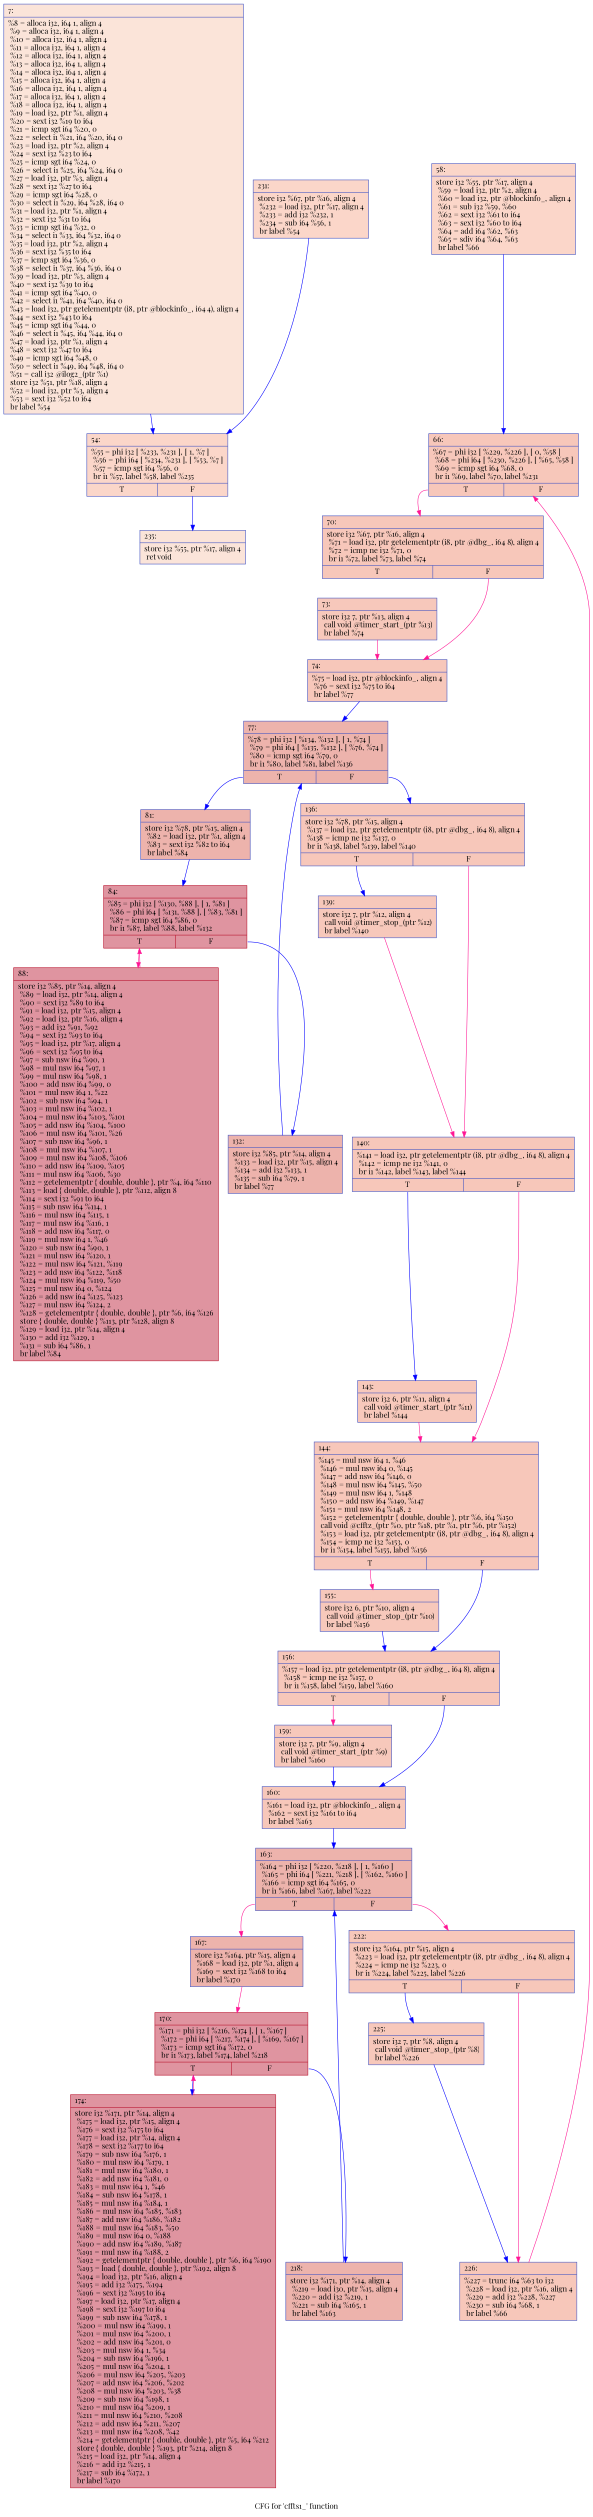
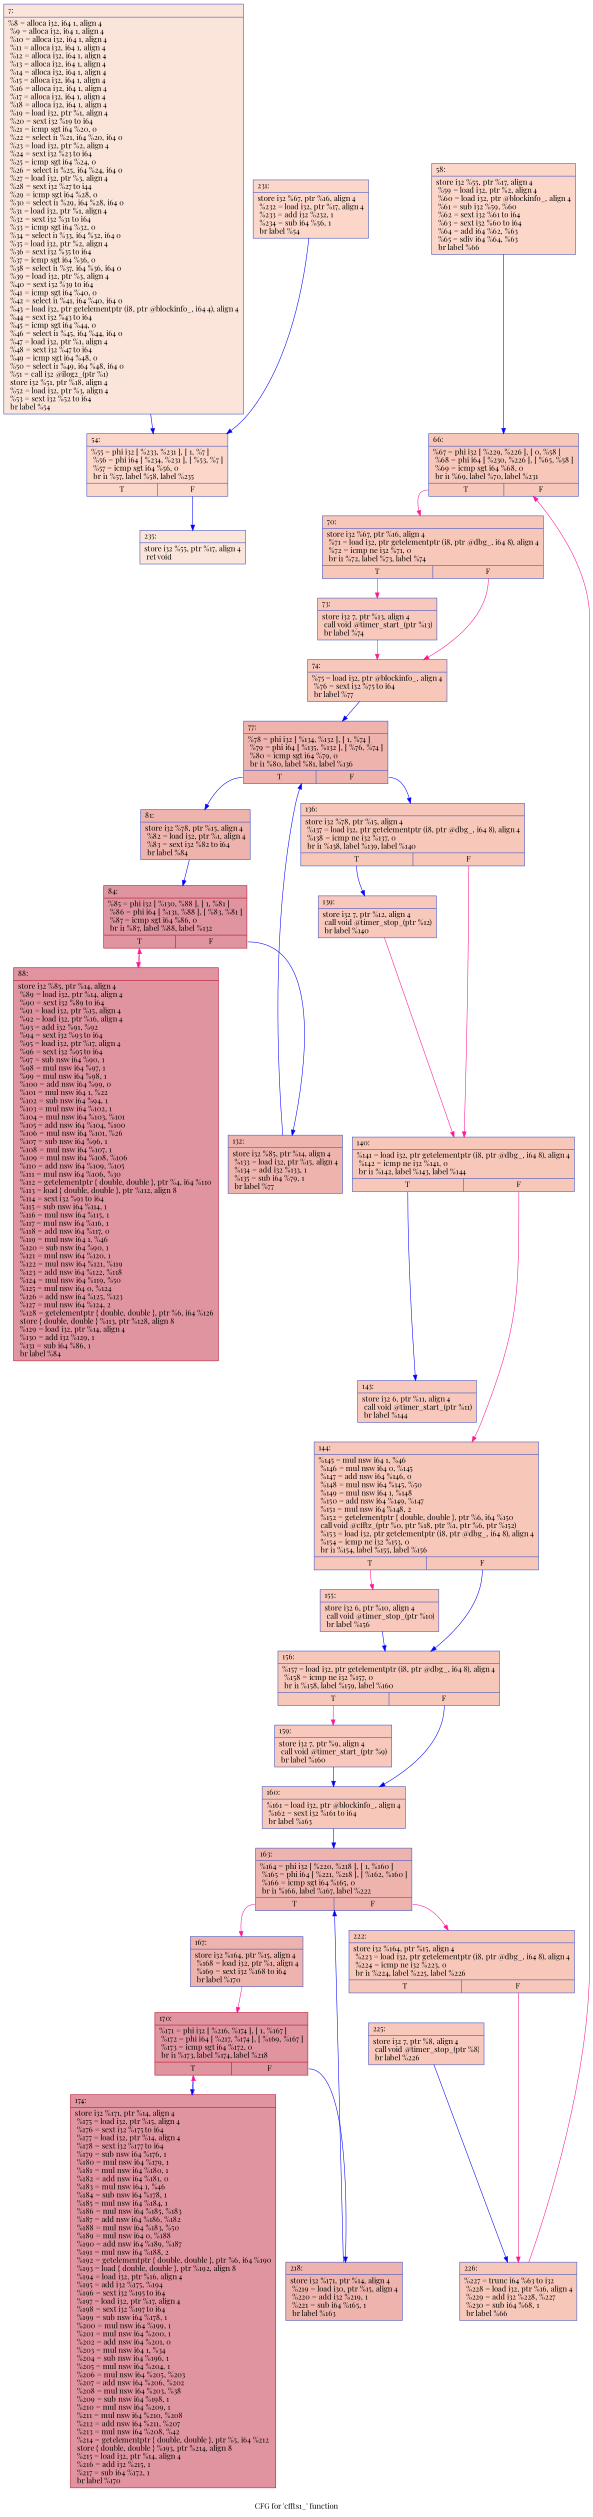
(50, 187) -> (50, 187)
none -> (377, 586)
(419, 1429) -> none
(407, 2006) -> none
